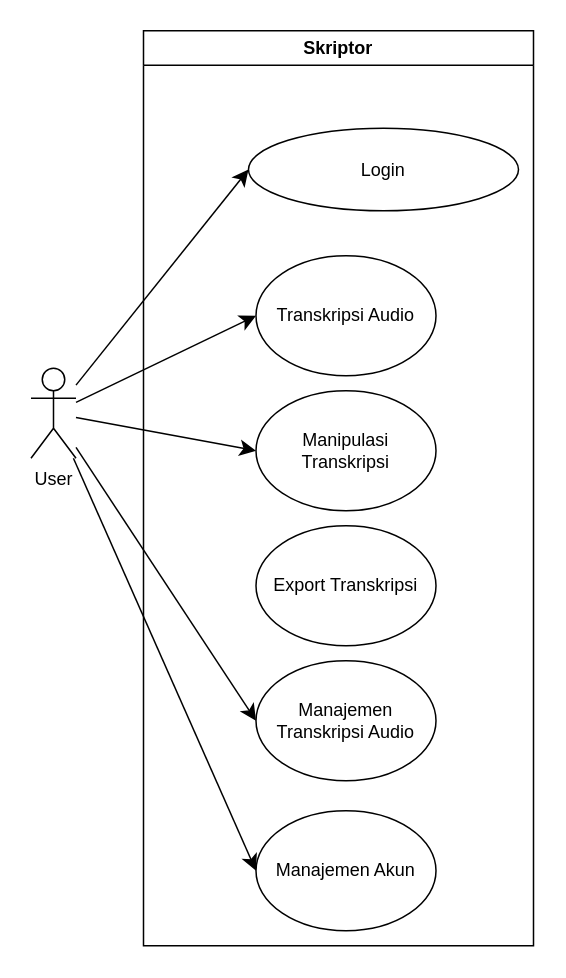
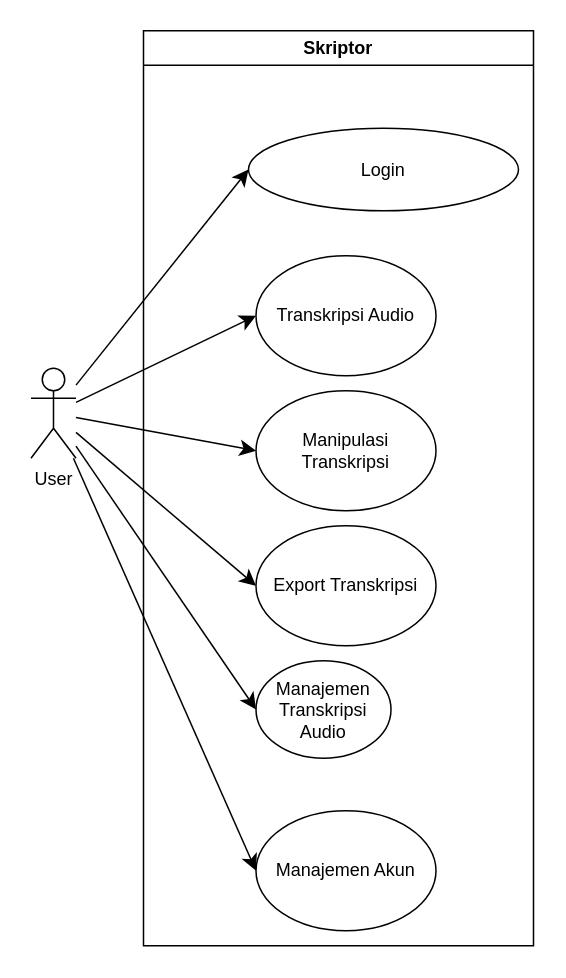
none -> (162, 506)
(346, 721) -> (323, 710)
